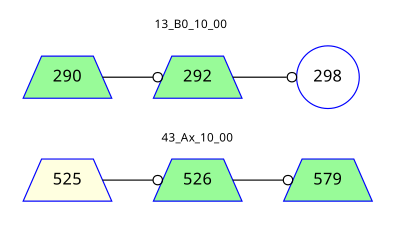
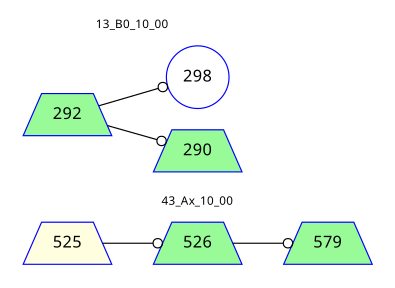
(128, 77) -> (132, 133)
